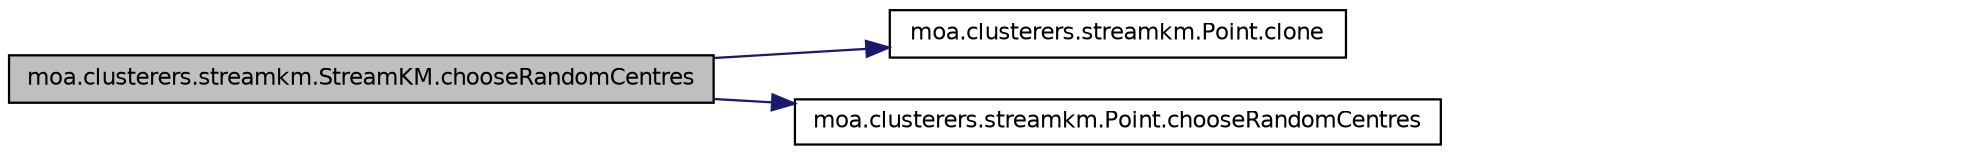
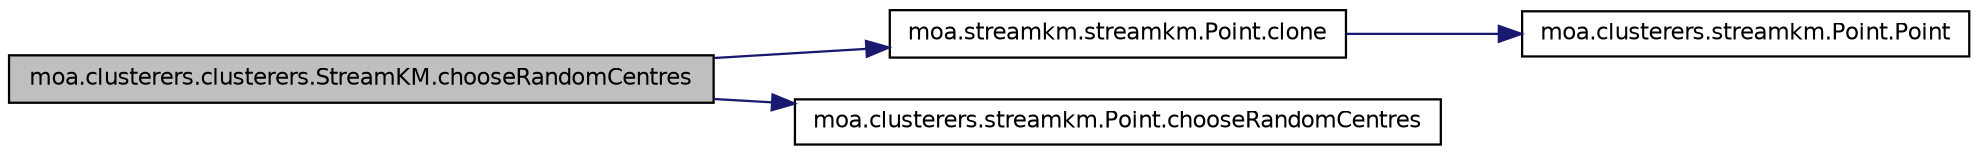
(1118, 34) -> (1118, 34)
none -> (1746, 34)
(361, 79) -> (361, 79)
